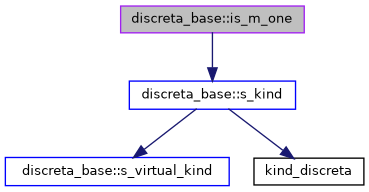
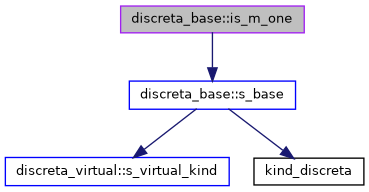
(212, 95) -> (212, 95)
(117, 172) -> (117, 172)
